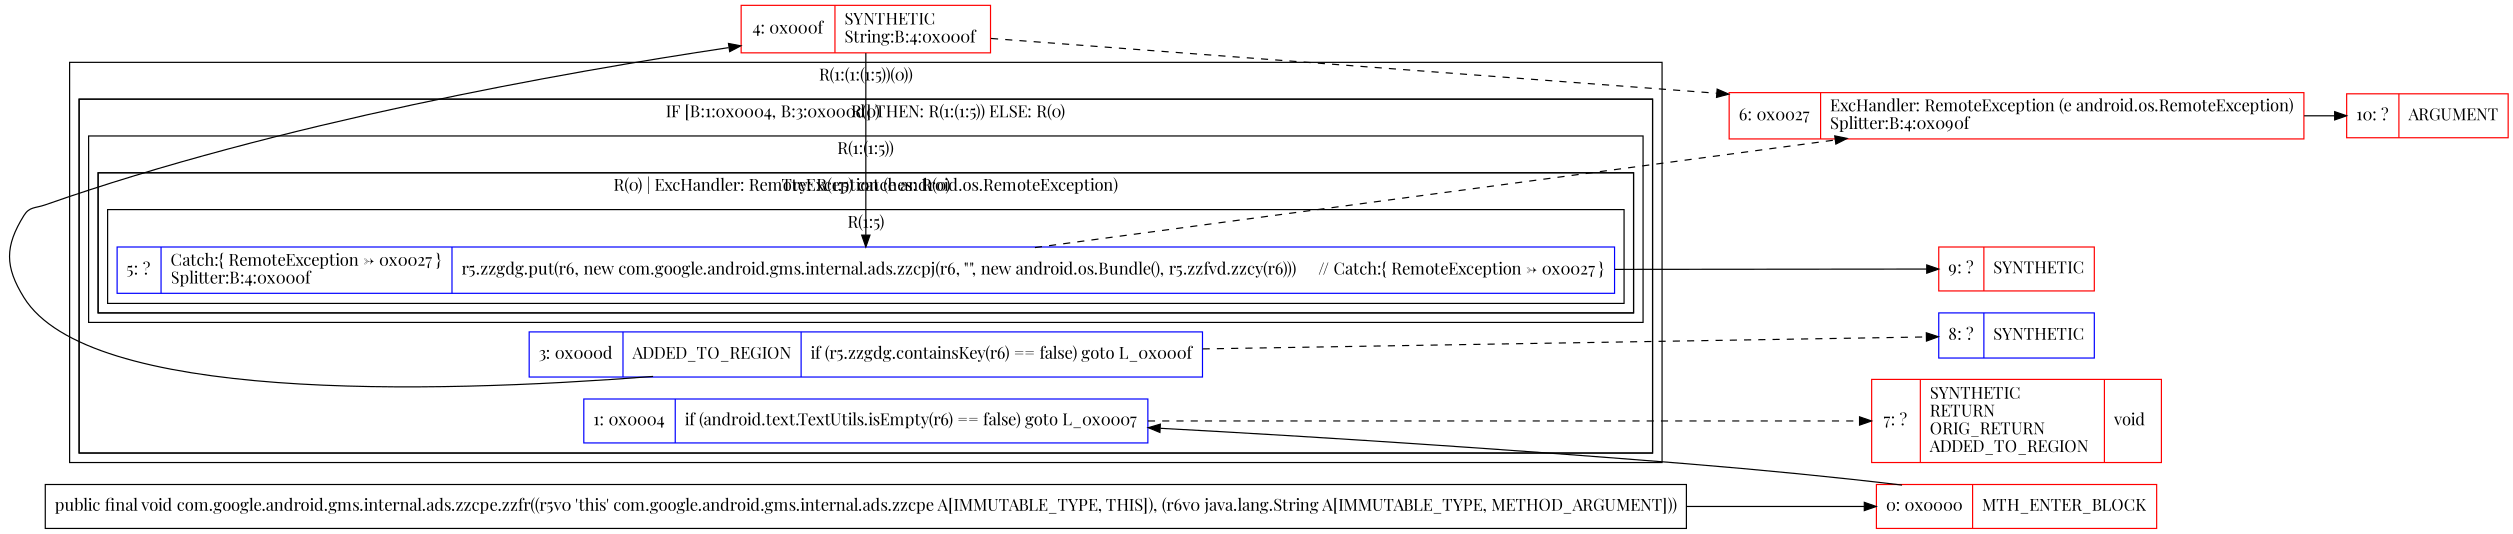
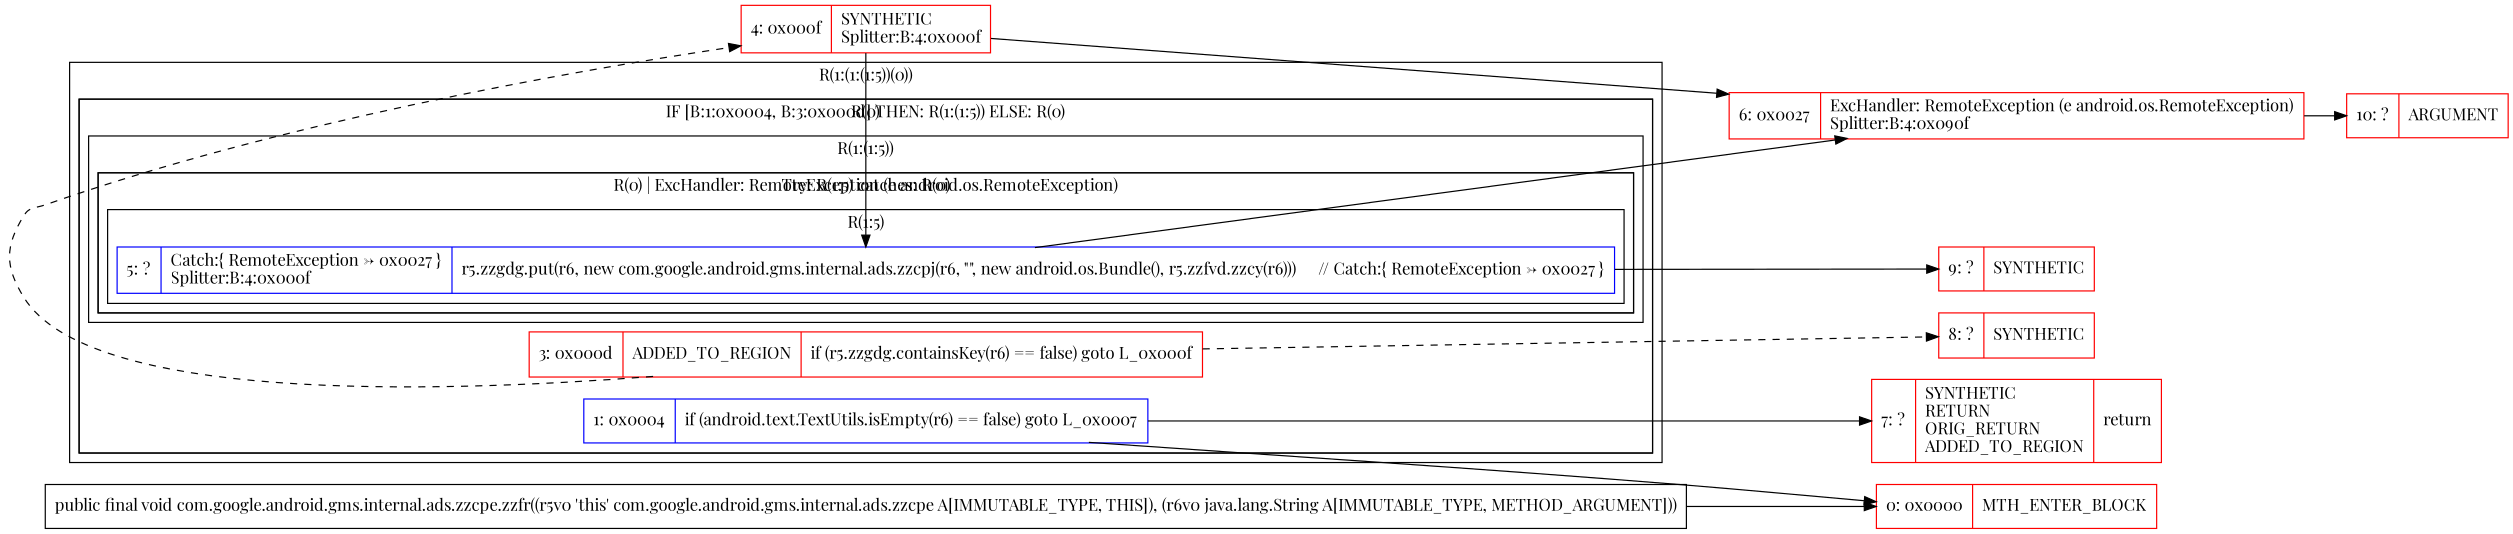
(910, 37) -> (911, 37)
(1408, 70) -> (1408, 70)
(1435, 194) -> (1435, 194)
(21, 221) -> (21, 221)
(2016, 335) -> (2016, 335)
(866, 354) -> (866, 354)
(2130, 420) -> (2128, 420)
(1503, 421) -> (1503, 421)
(1439, 445) -> (1496, 471)
